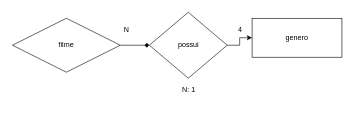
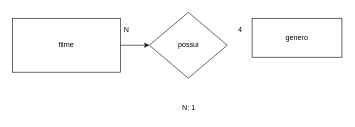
(240, 39) -> none
(66, 45) -> (66, 45)
(143, 45) -> (144, 45)
(189, 90) -> (189, 108)
